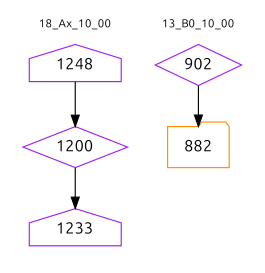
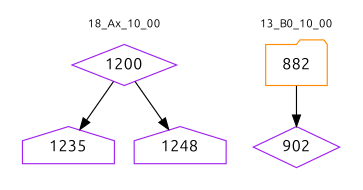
(75, 98) -> (148, 101)
(198, 100) -> (296, 100)
(75, 229) -> (68, 147)
